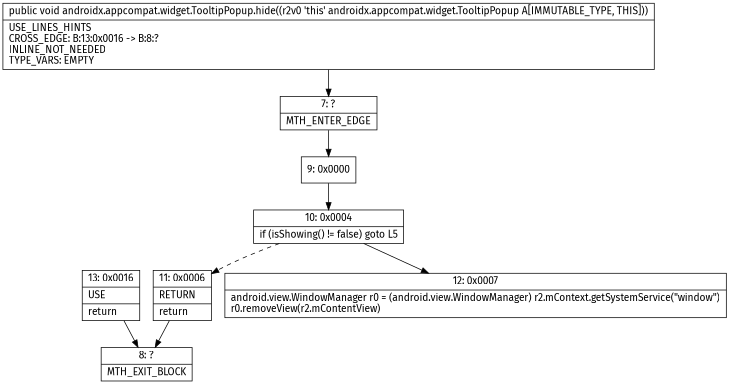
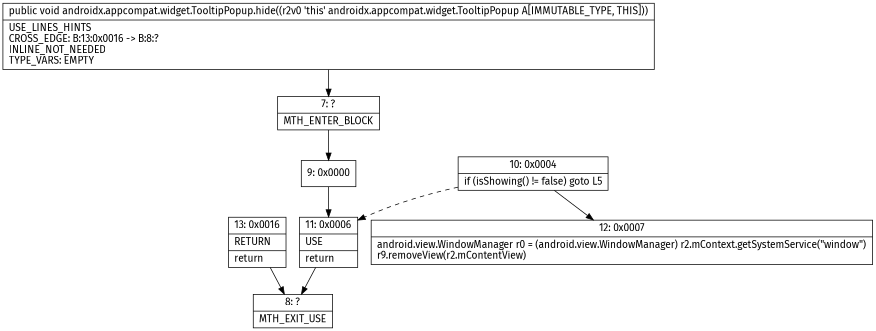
(329, 121) -> (329, 121)
(329, 193) -> (329, 198)
(97, 295) -> (253, 242)
(178, 295) -> (314, 242)
(306, 309) -> (452, 256)
(147, 372) -> (293, 319)
